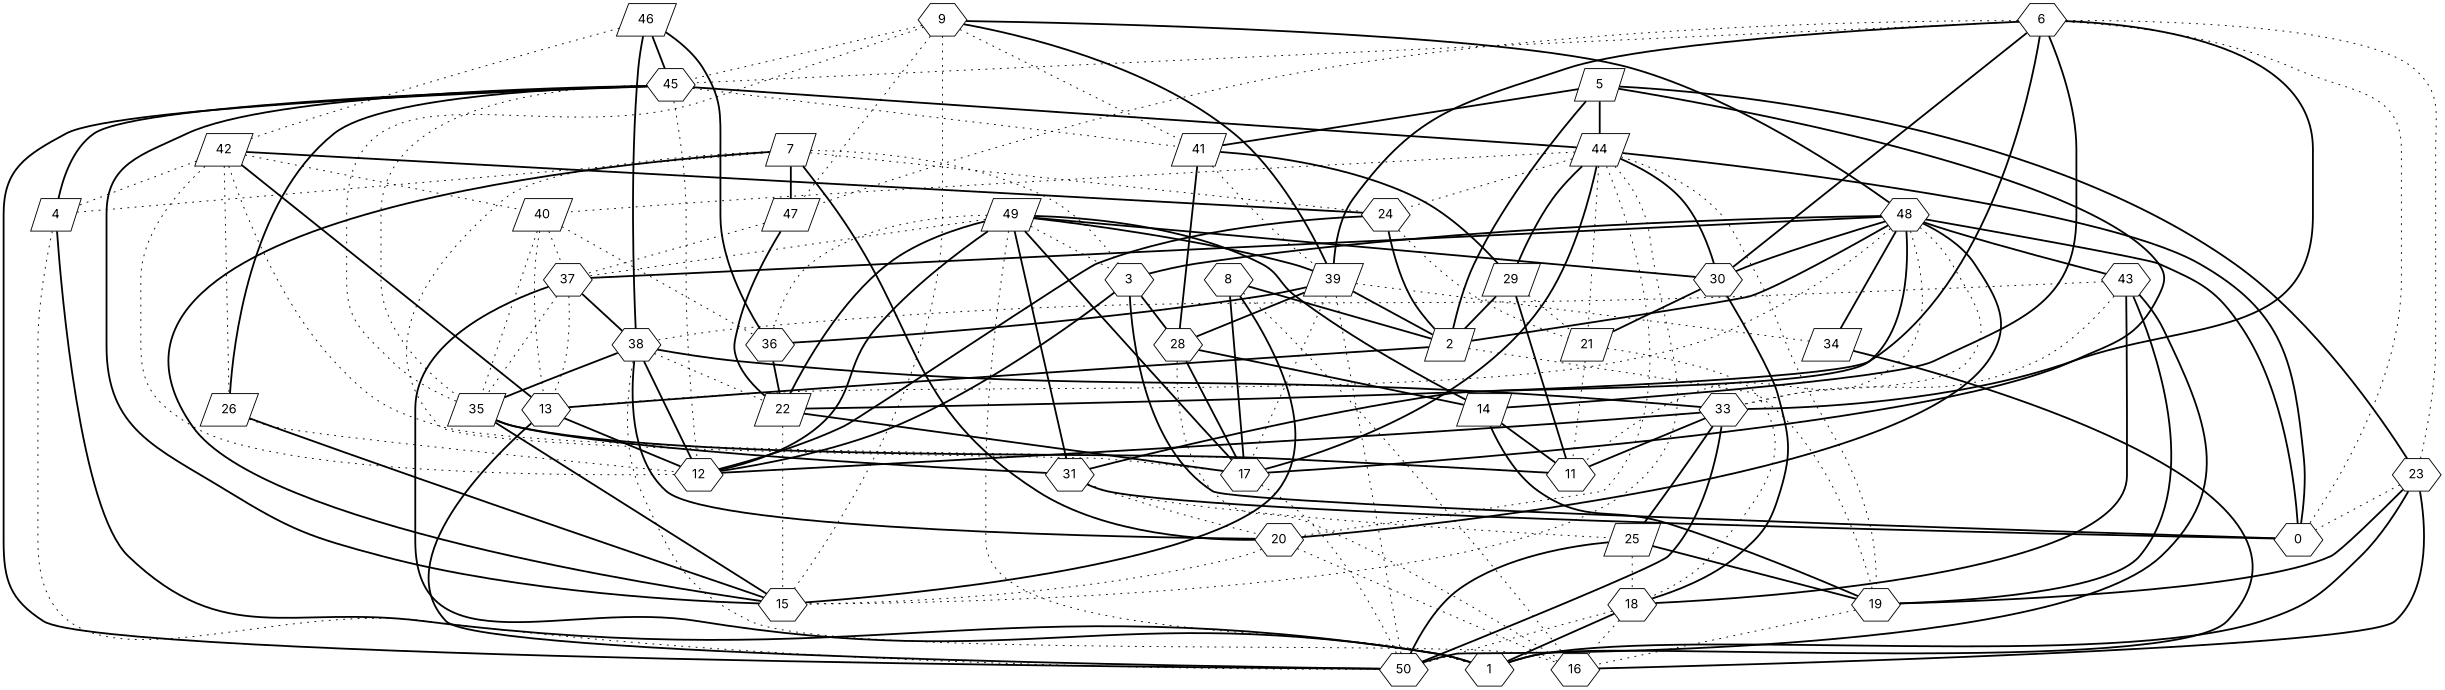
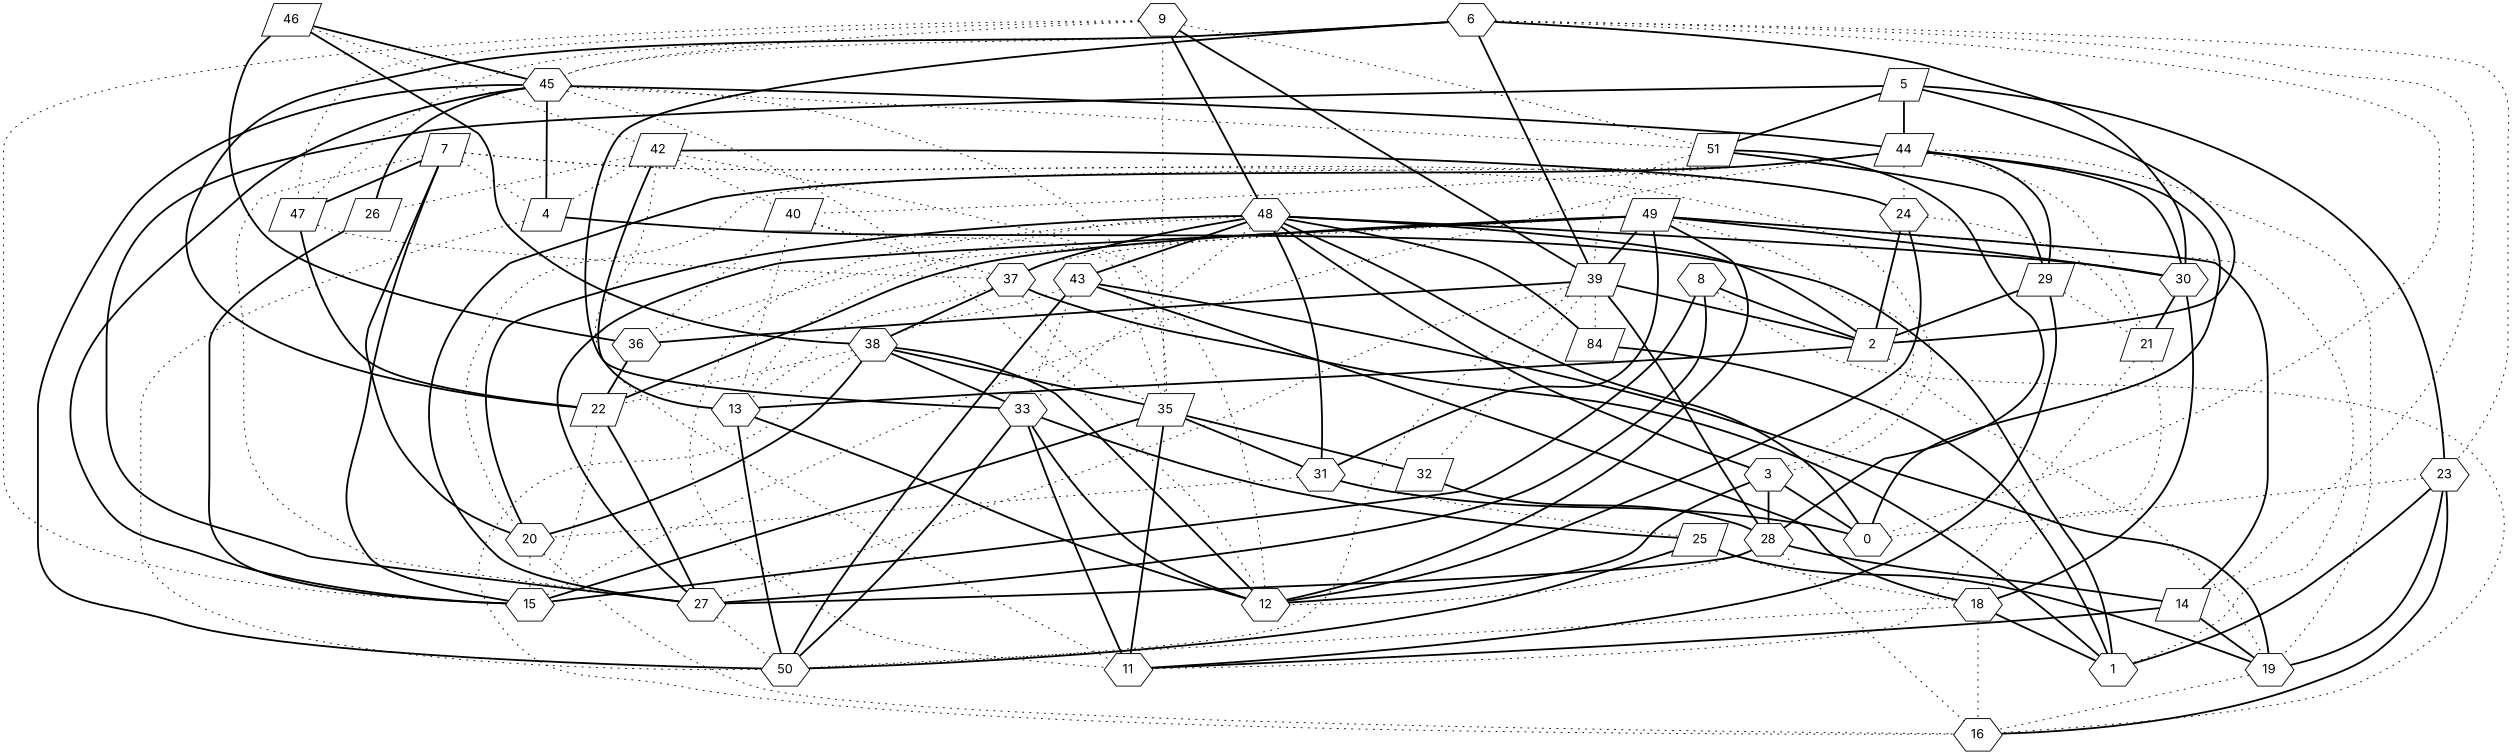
(1199, 150) -> (1713, 150)
(1832, 345) -> (1595, 345)
(1940, 358) -> (2276, 66)
(462, 450) -> (1488, 597)
(1245, 475) -> (701, 605)
none -> (1425, 475)
